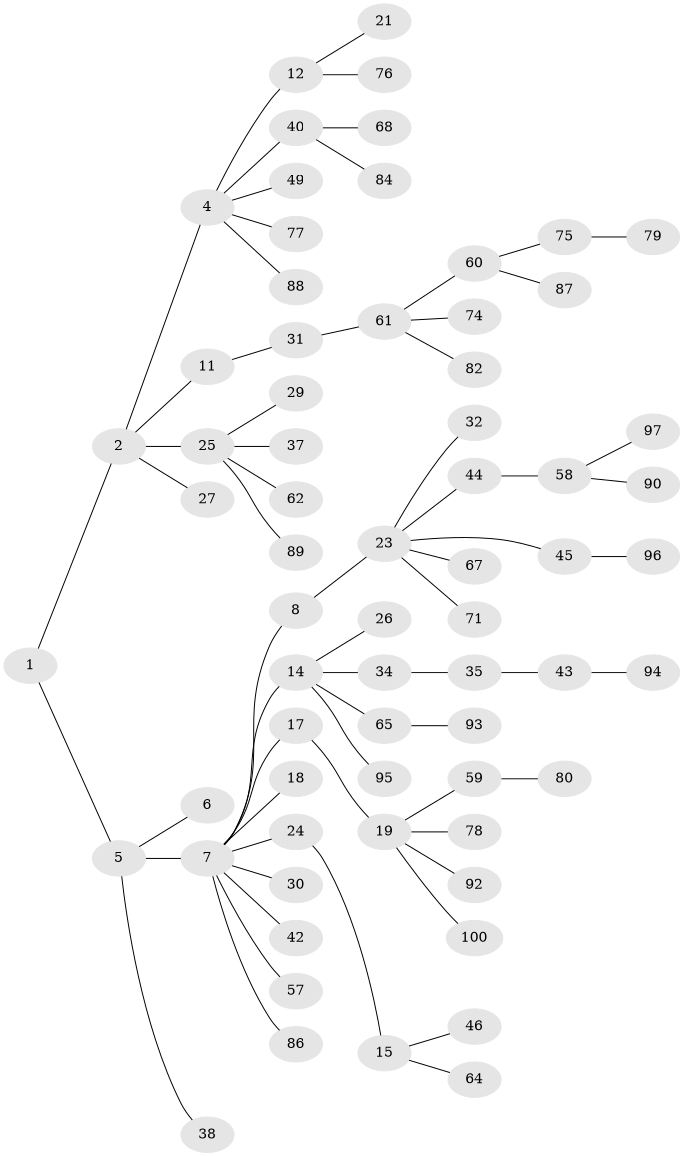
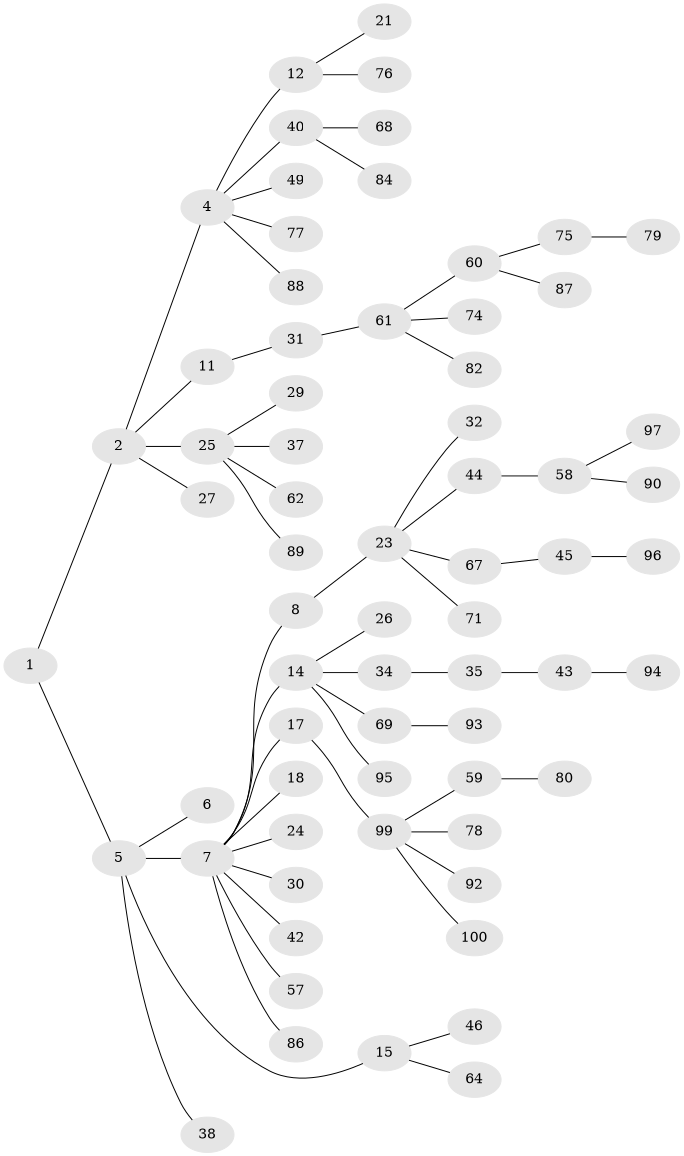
(476, 538) -> (520, 561)
(384, 726) -> (384, 726)
(384, 832) -> (384, 832)
(357, 937) -> (211, 1024)
